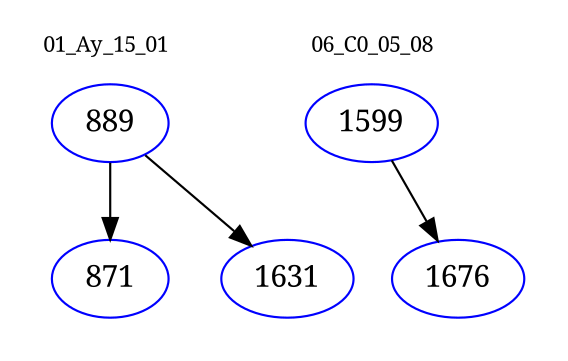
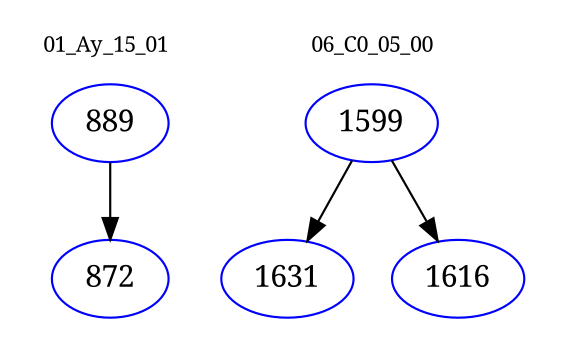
(373, 46) -> (373, 46)
(172, 178) -> (335, 191)
(110, 279) -> (110, 279)
(458, 279) -> (458, 279)
